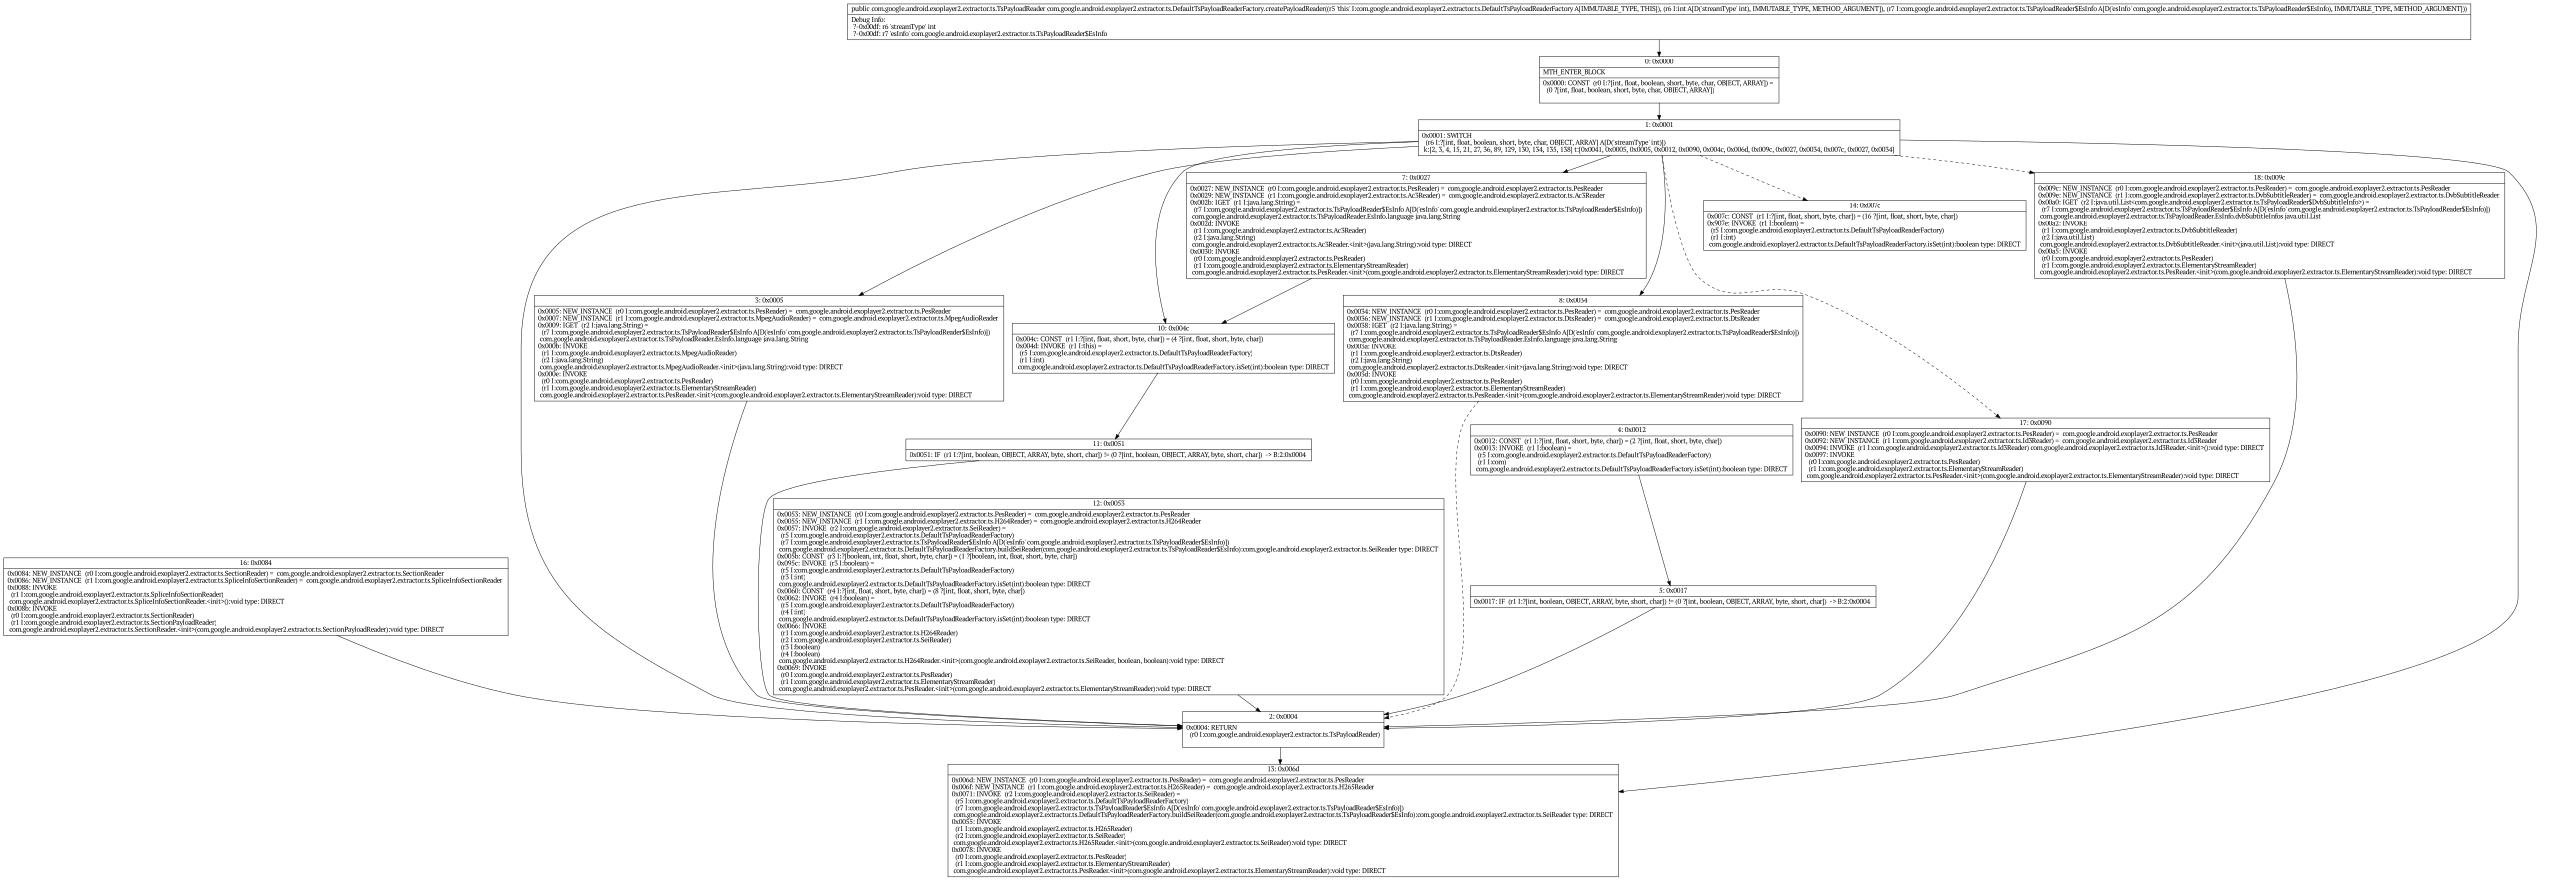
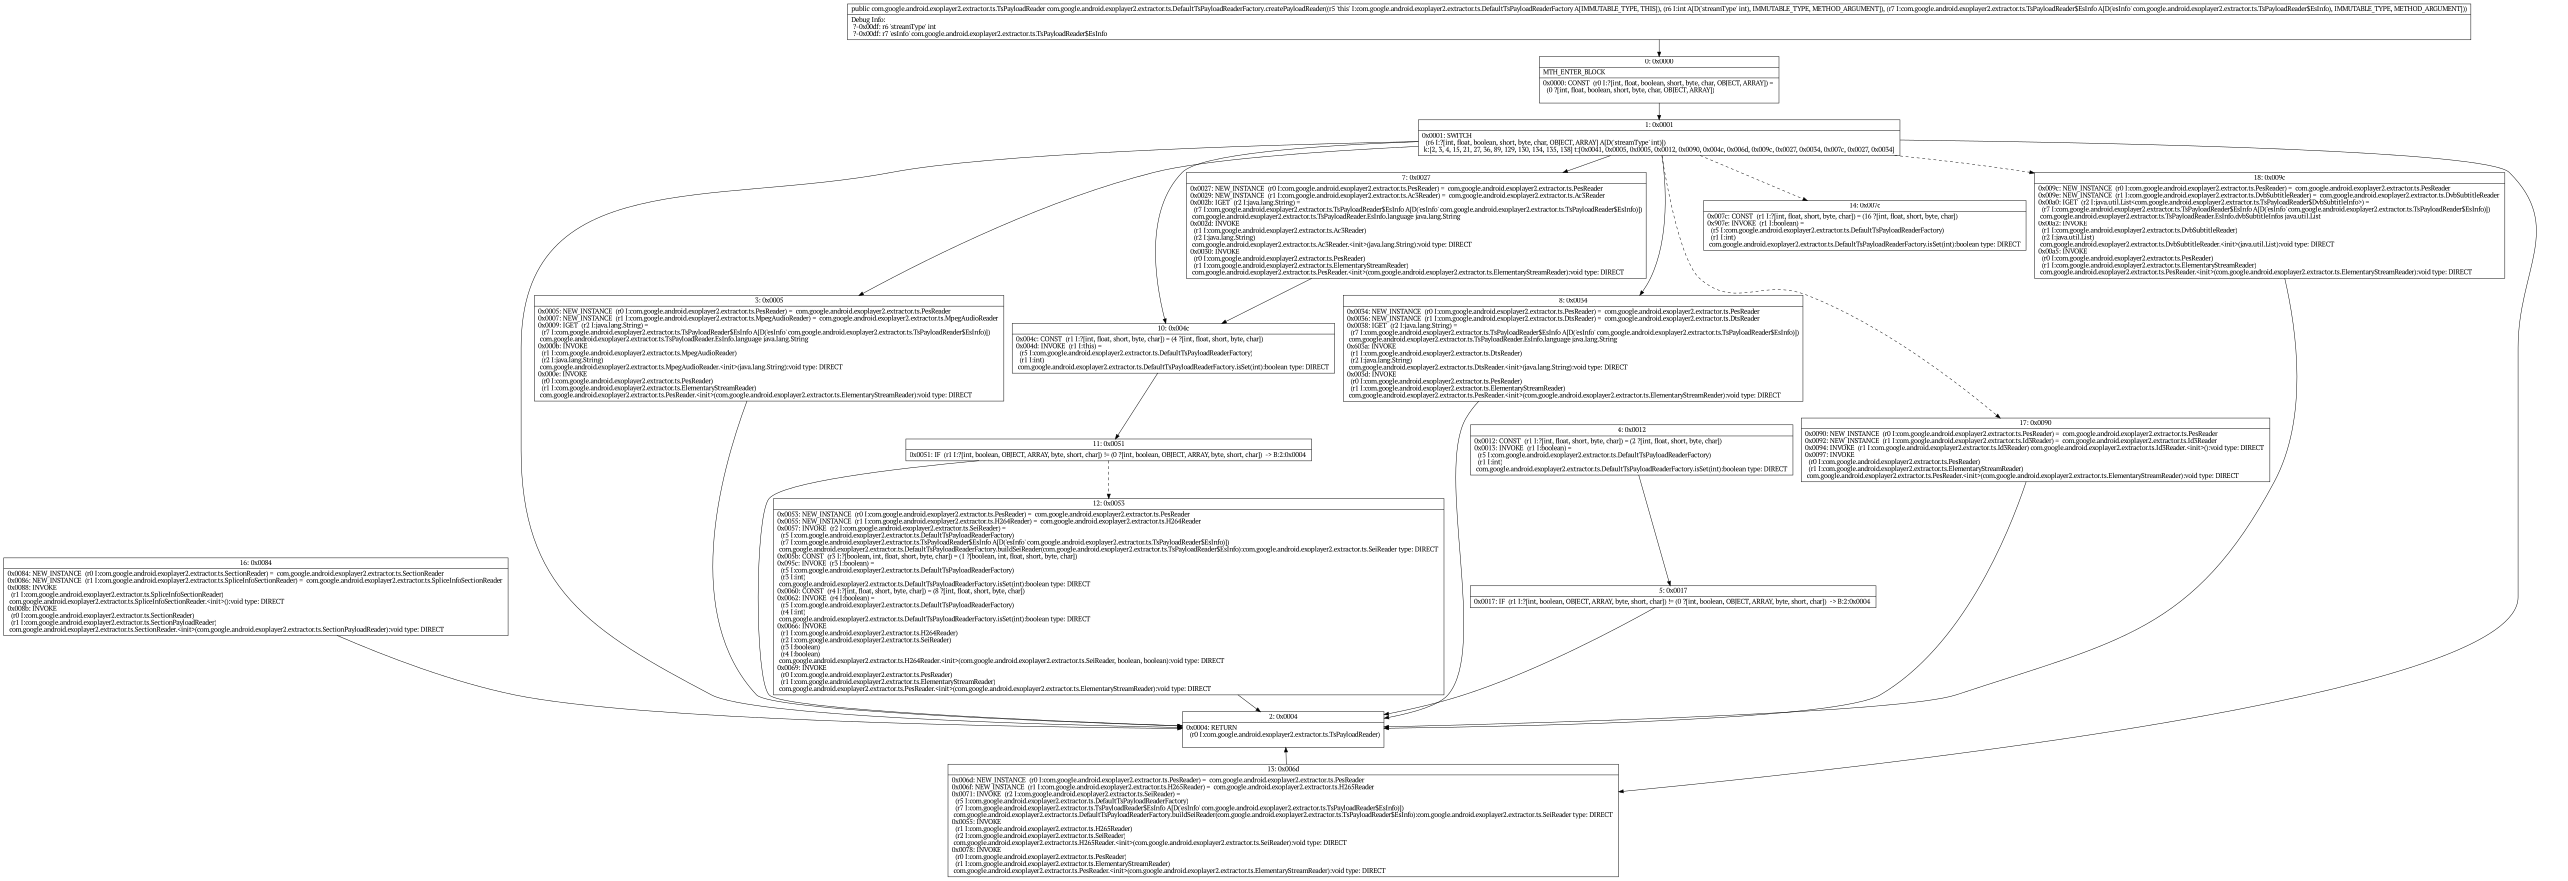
(1246, 203) -> (1246, 203)
(1373, 347) -> (1373, 347)
(1490, 462) -> (1488, 462)
none -> (1109, 477)
(1462, 579) -> (1462, 579)
(1280, 754) -> (1286, 758)
